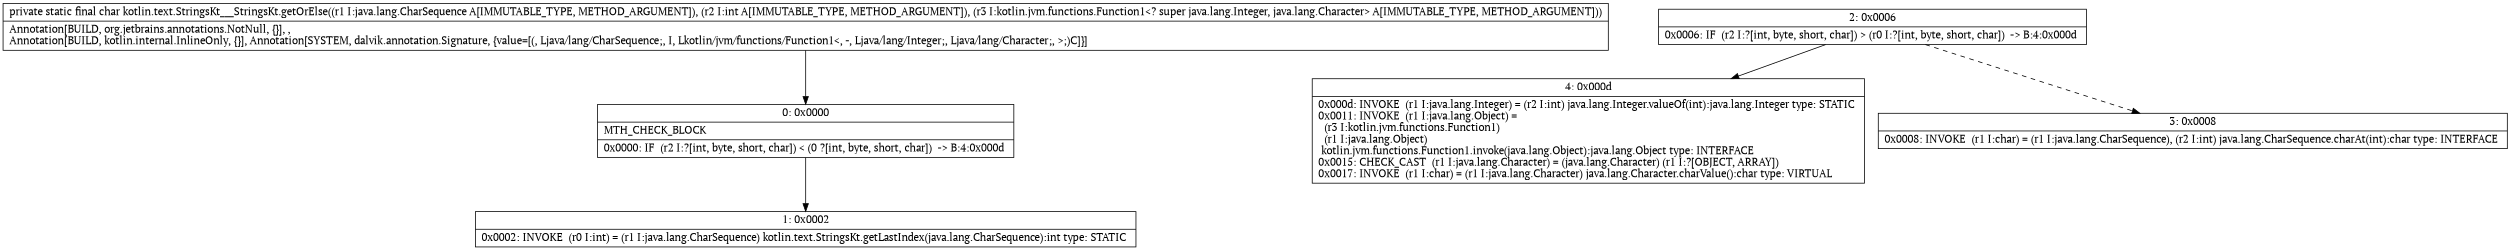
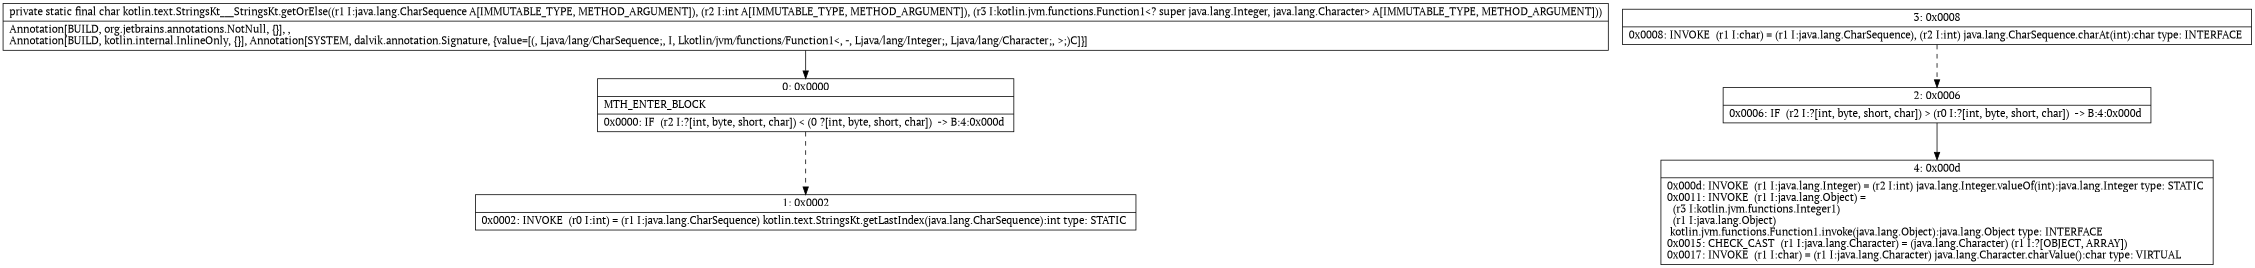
(2029, 78) -> (1937, 62)
(1409, 128) -> (1754, 209)
(655, 131) -> (655, 105)
(806, 181) -> (806, 159)
